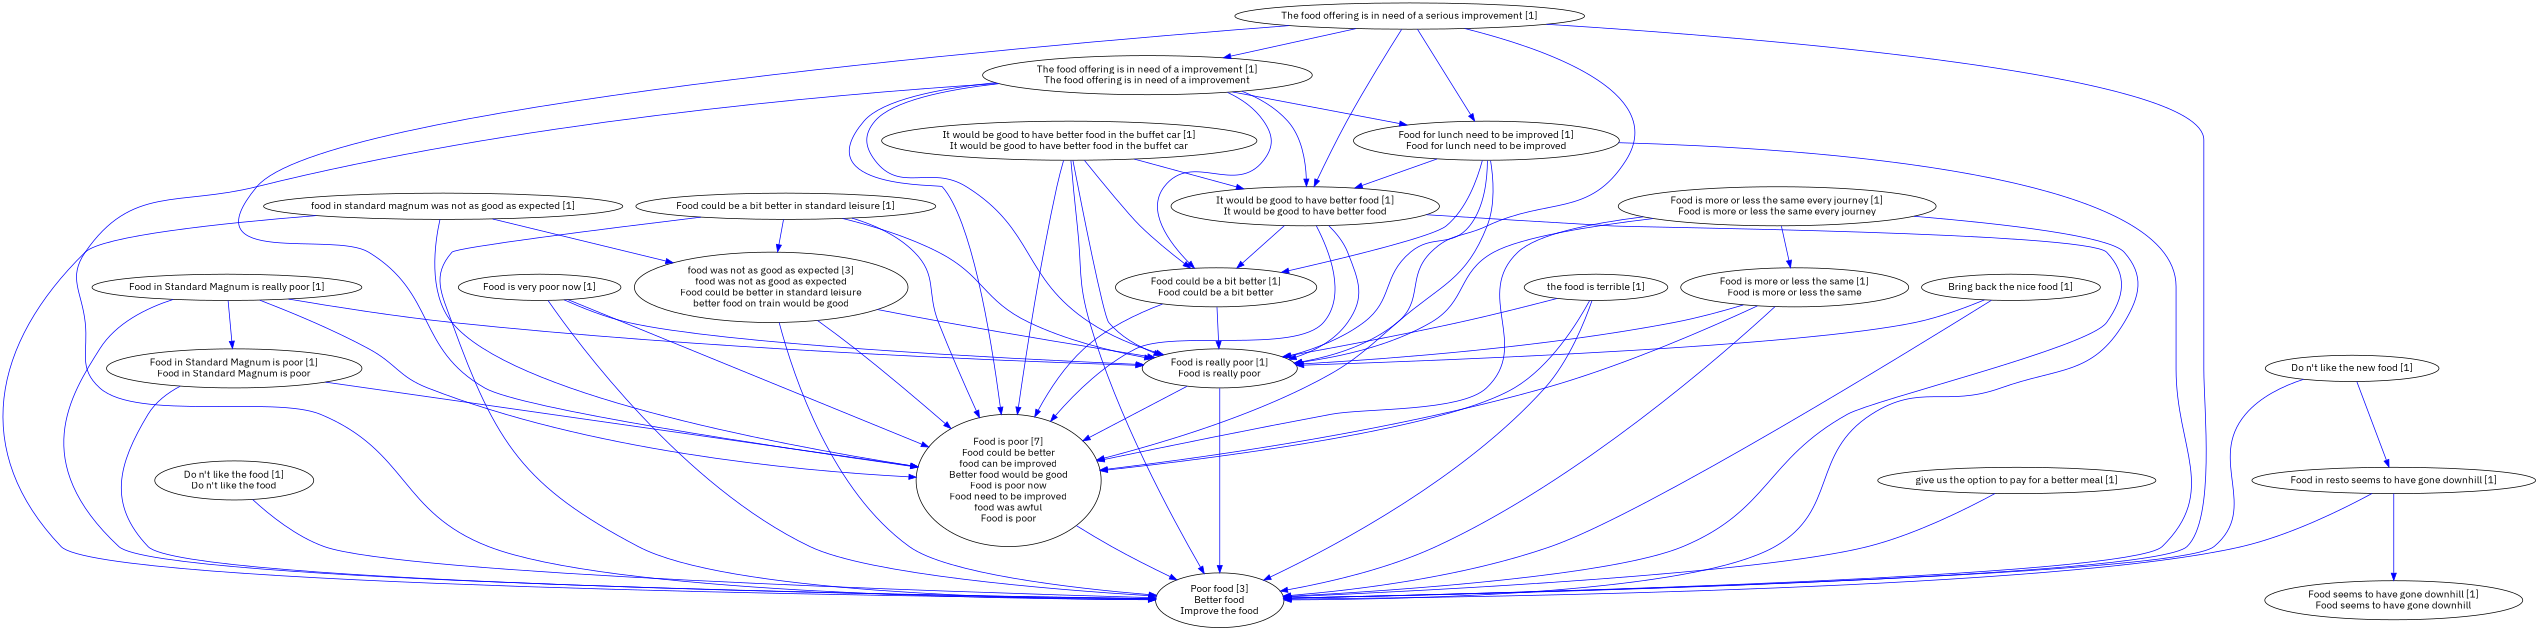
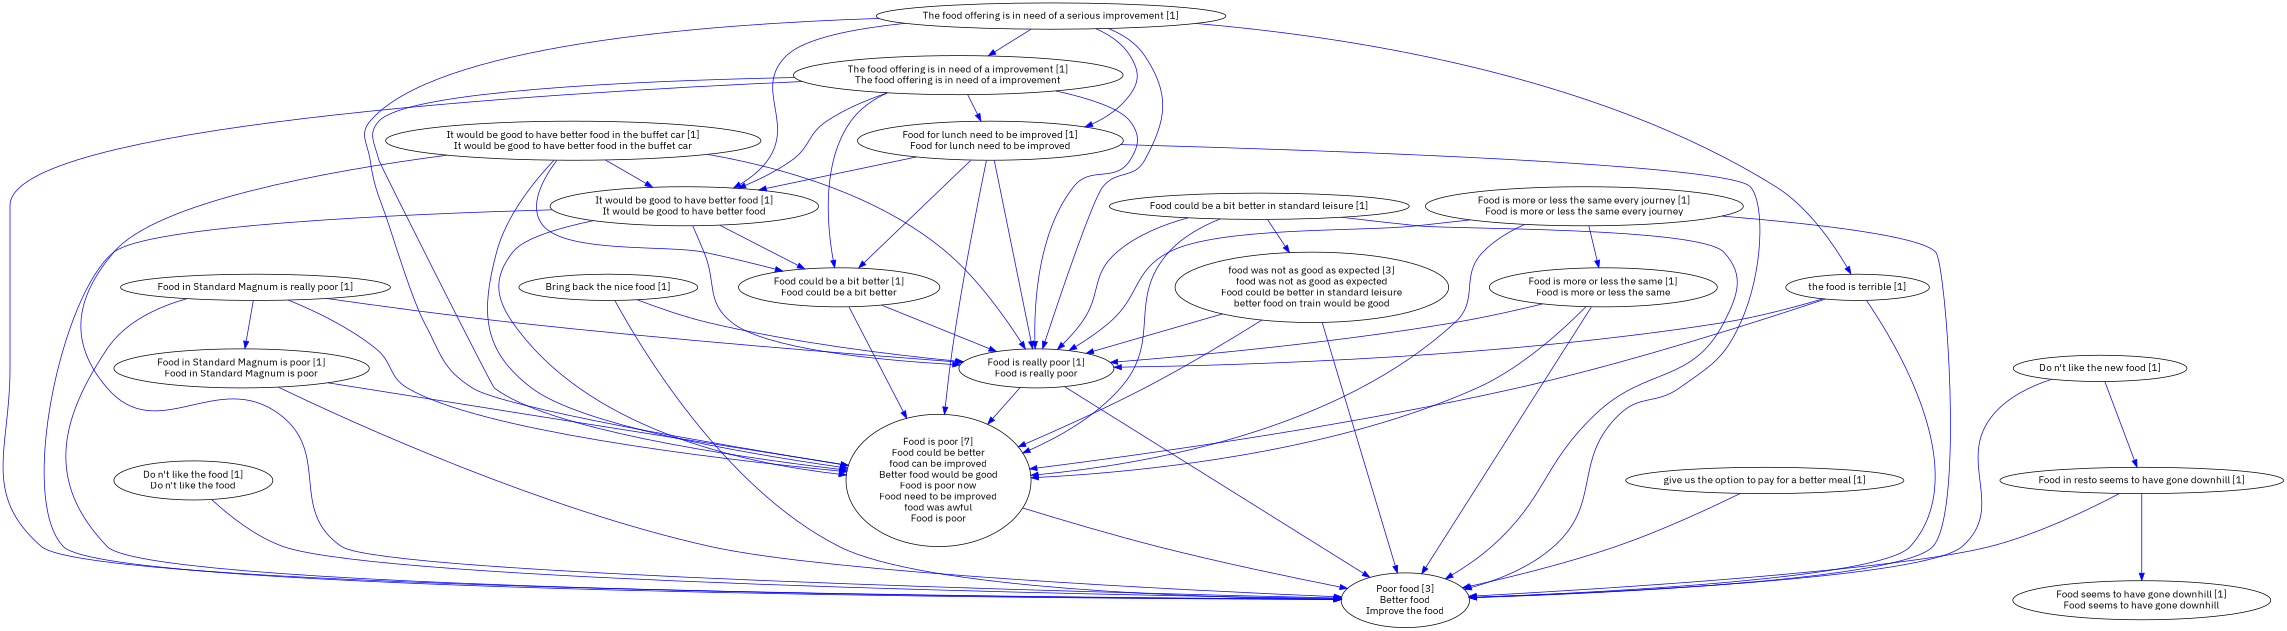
(443, 206) -> none
(540, 287) -> none
(2206, 456) -> (1548, 88)
